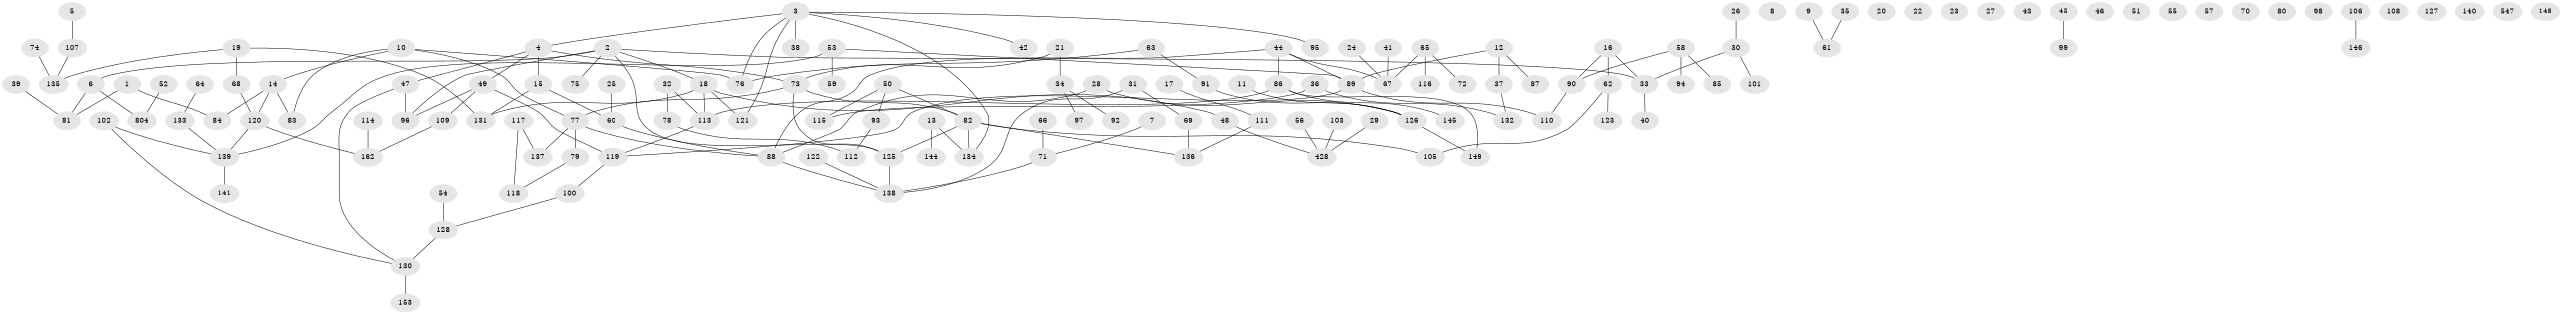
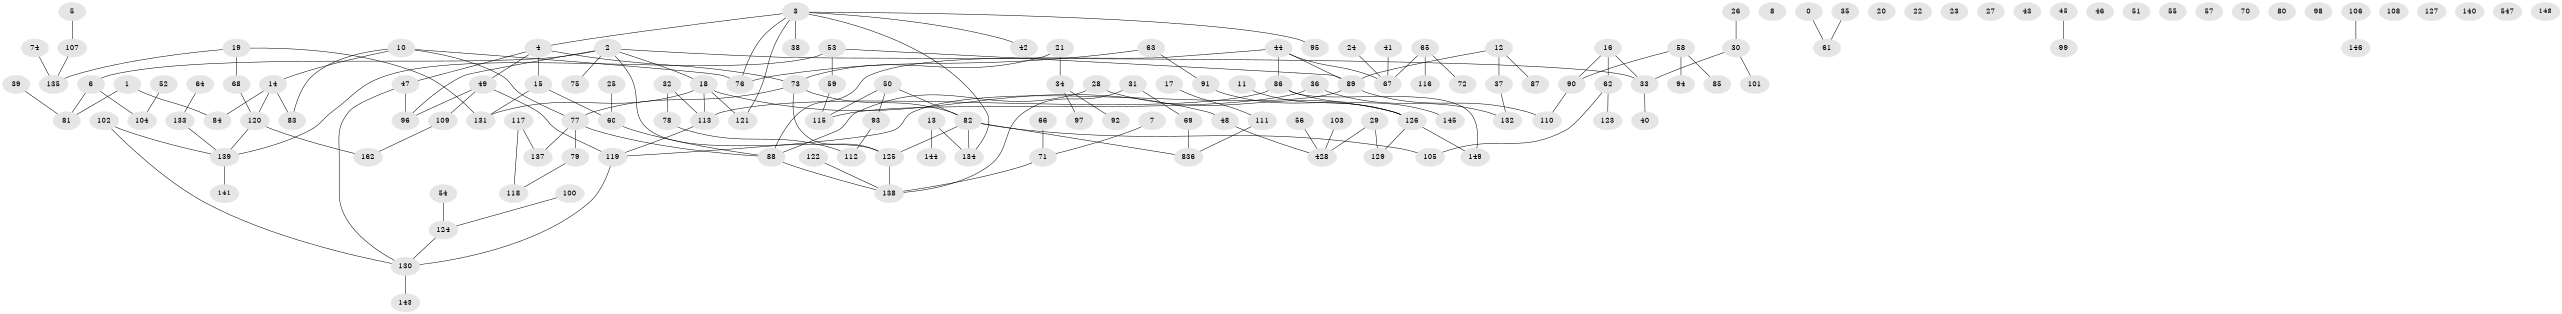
(1809, 12) -> (1809, 12)
none -> (825, 105)
(142, 121) -> (142, 121)
(368, 121) -> none
(1189, 157) -> (1189, 157)
none -> (1378, 157)
(591, 175) -> (529, 238)
(443, 230) -> (443, 230)
(405, 303) -> (405, 303)
